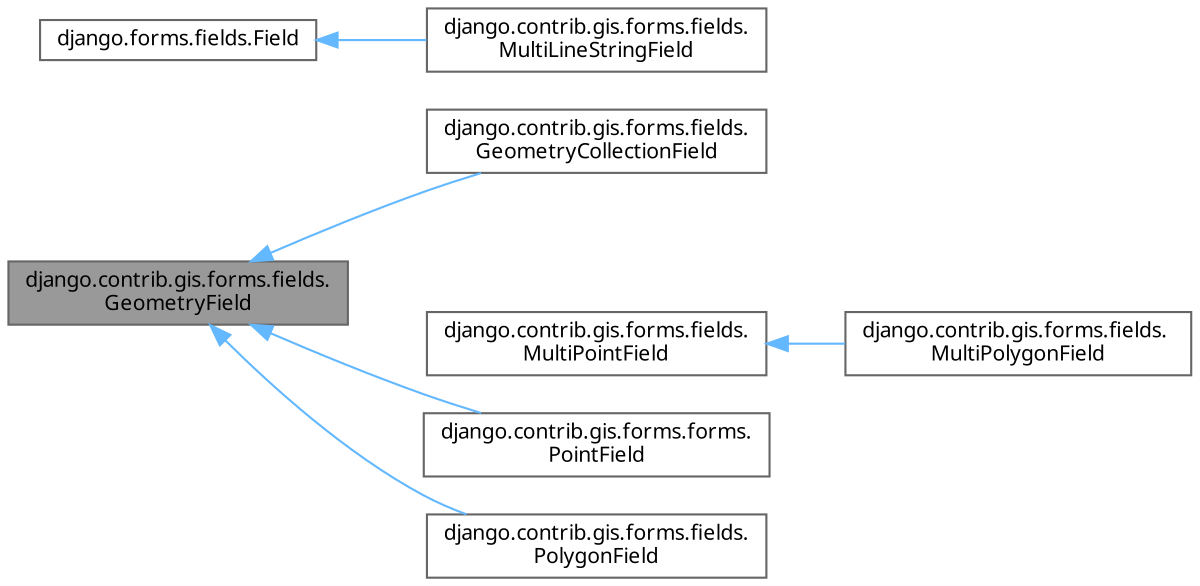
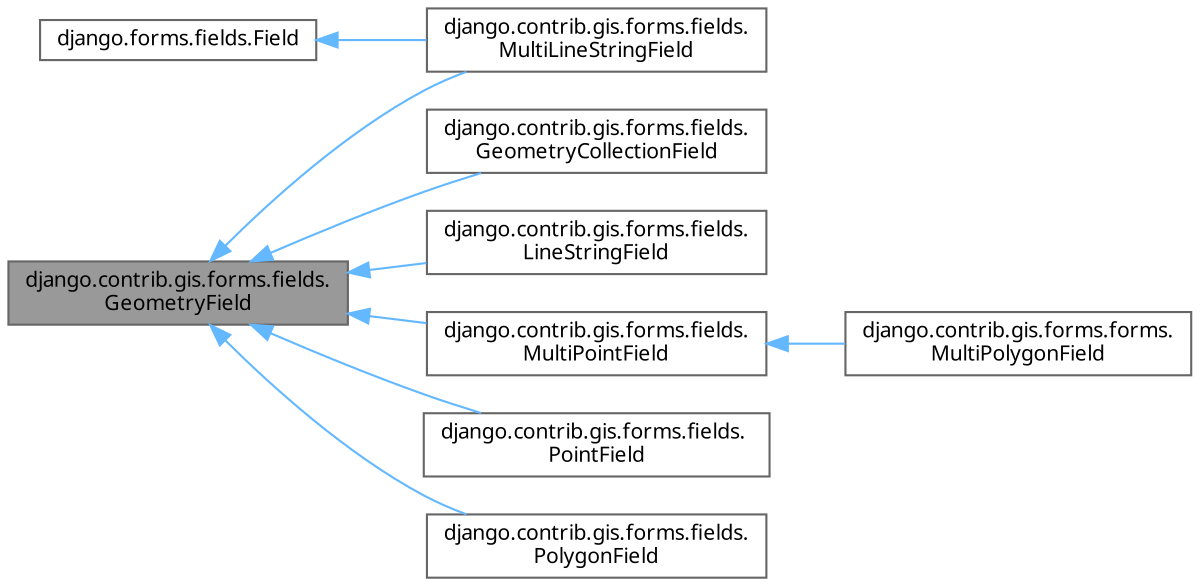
none -> (338, 147)
none -> (597, 242)
none -> (398, 320)
(1018, 344) -> (1018, 344)
(597, 445) -> (597, 445)
